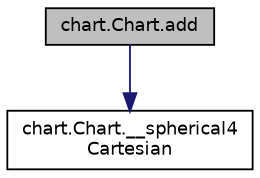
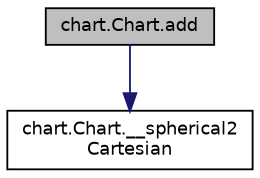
(130, 140) -> (130, 140)
